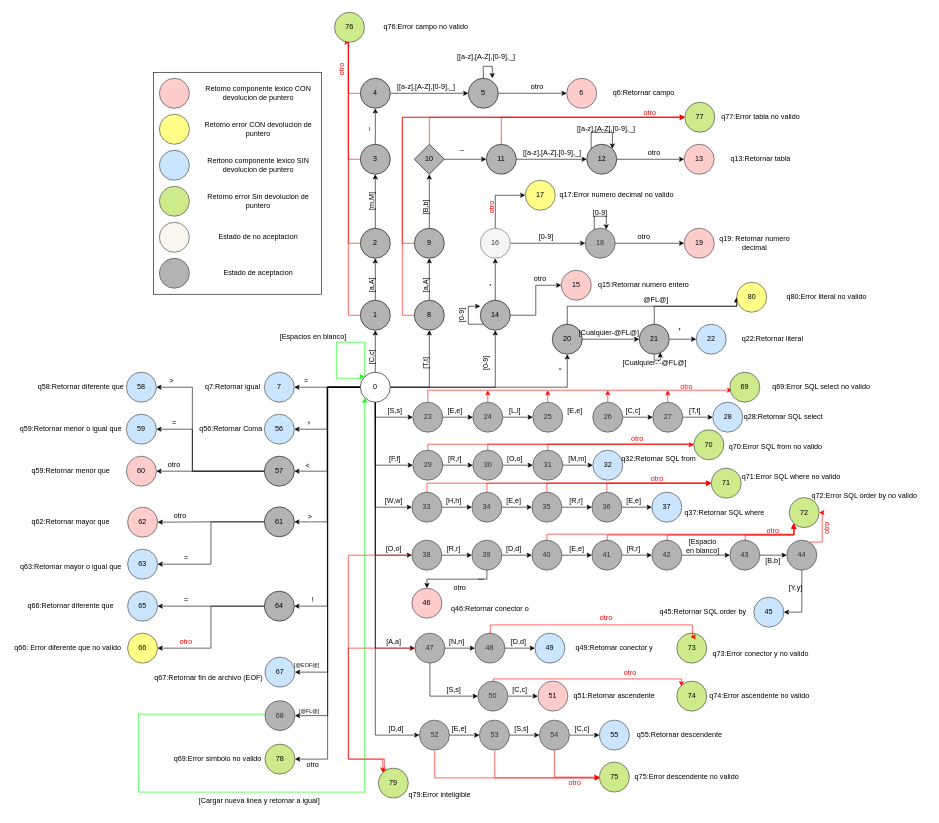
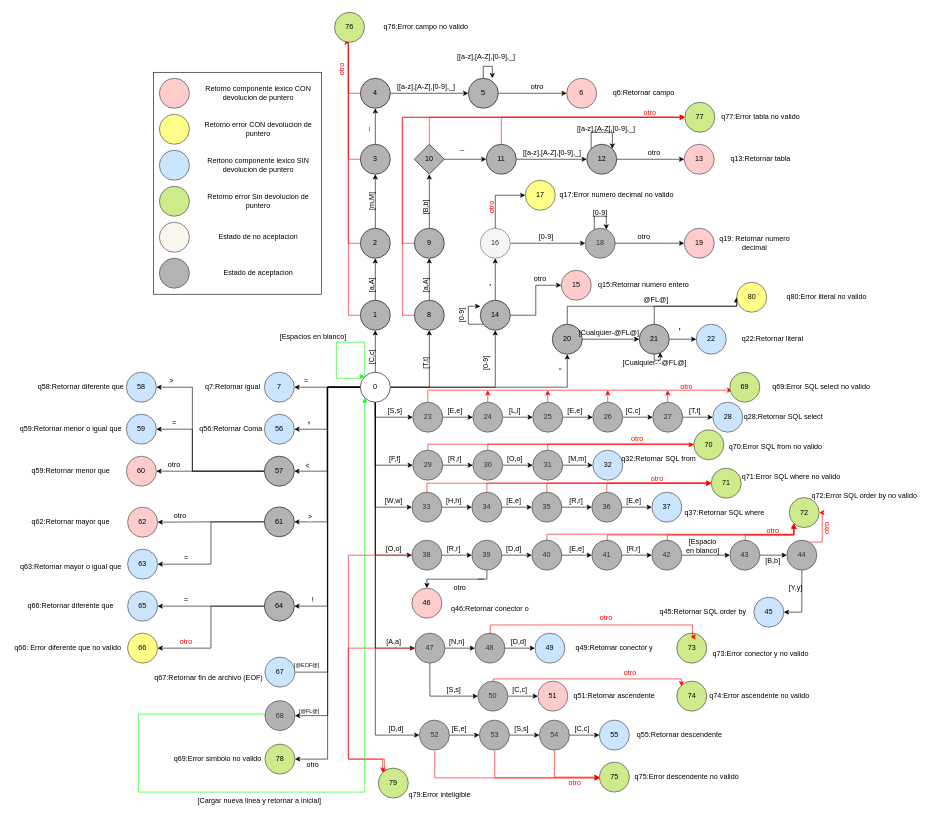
none -> (587, 417)
(300, 672) -> (298, 672)
(260, 801) -> (260, 801)
